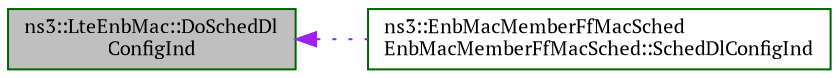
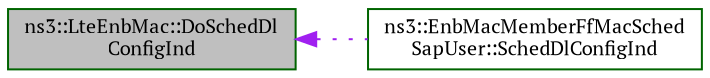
(599, 39) -> (535, 39)
